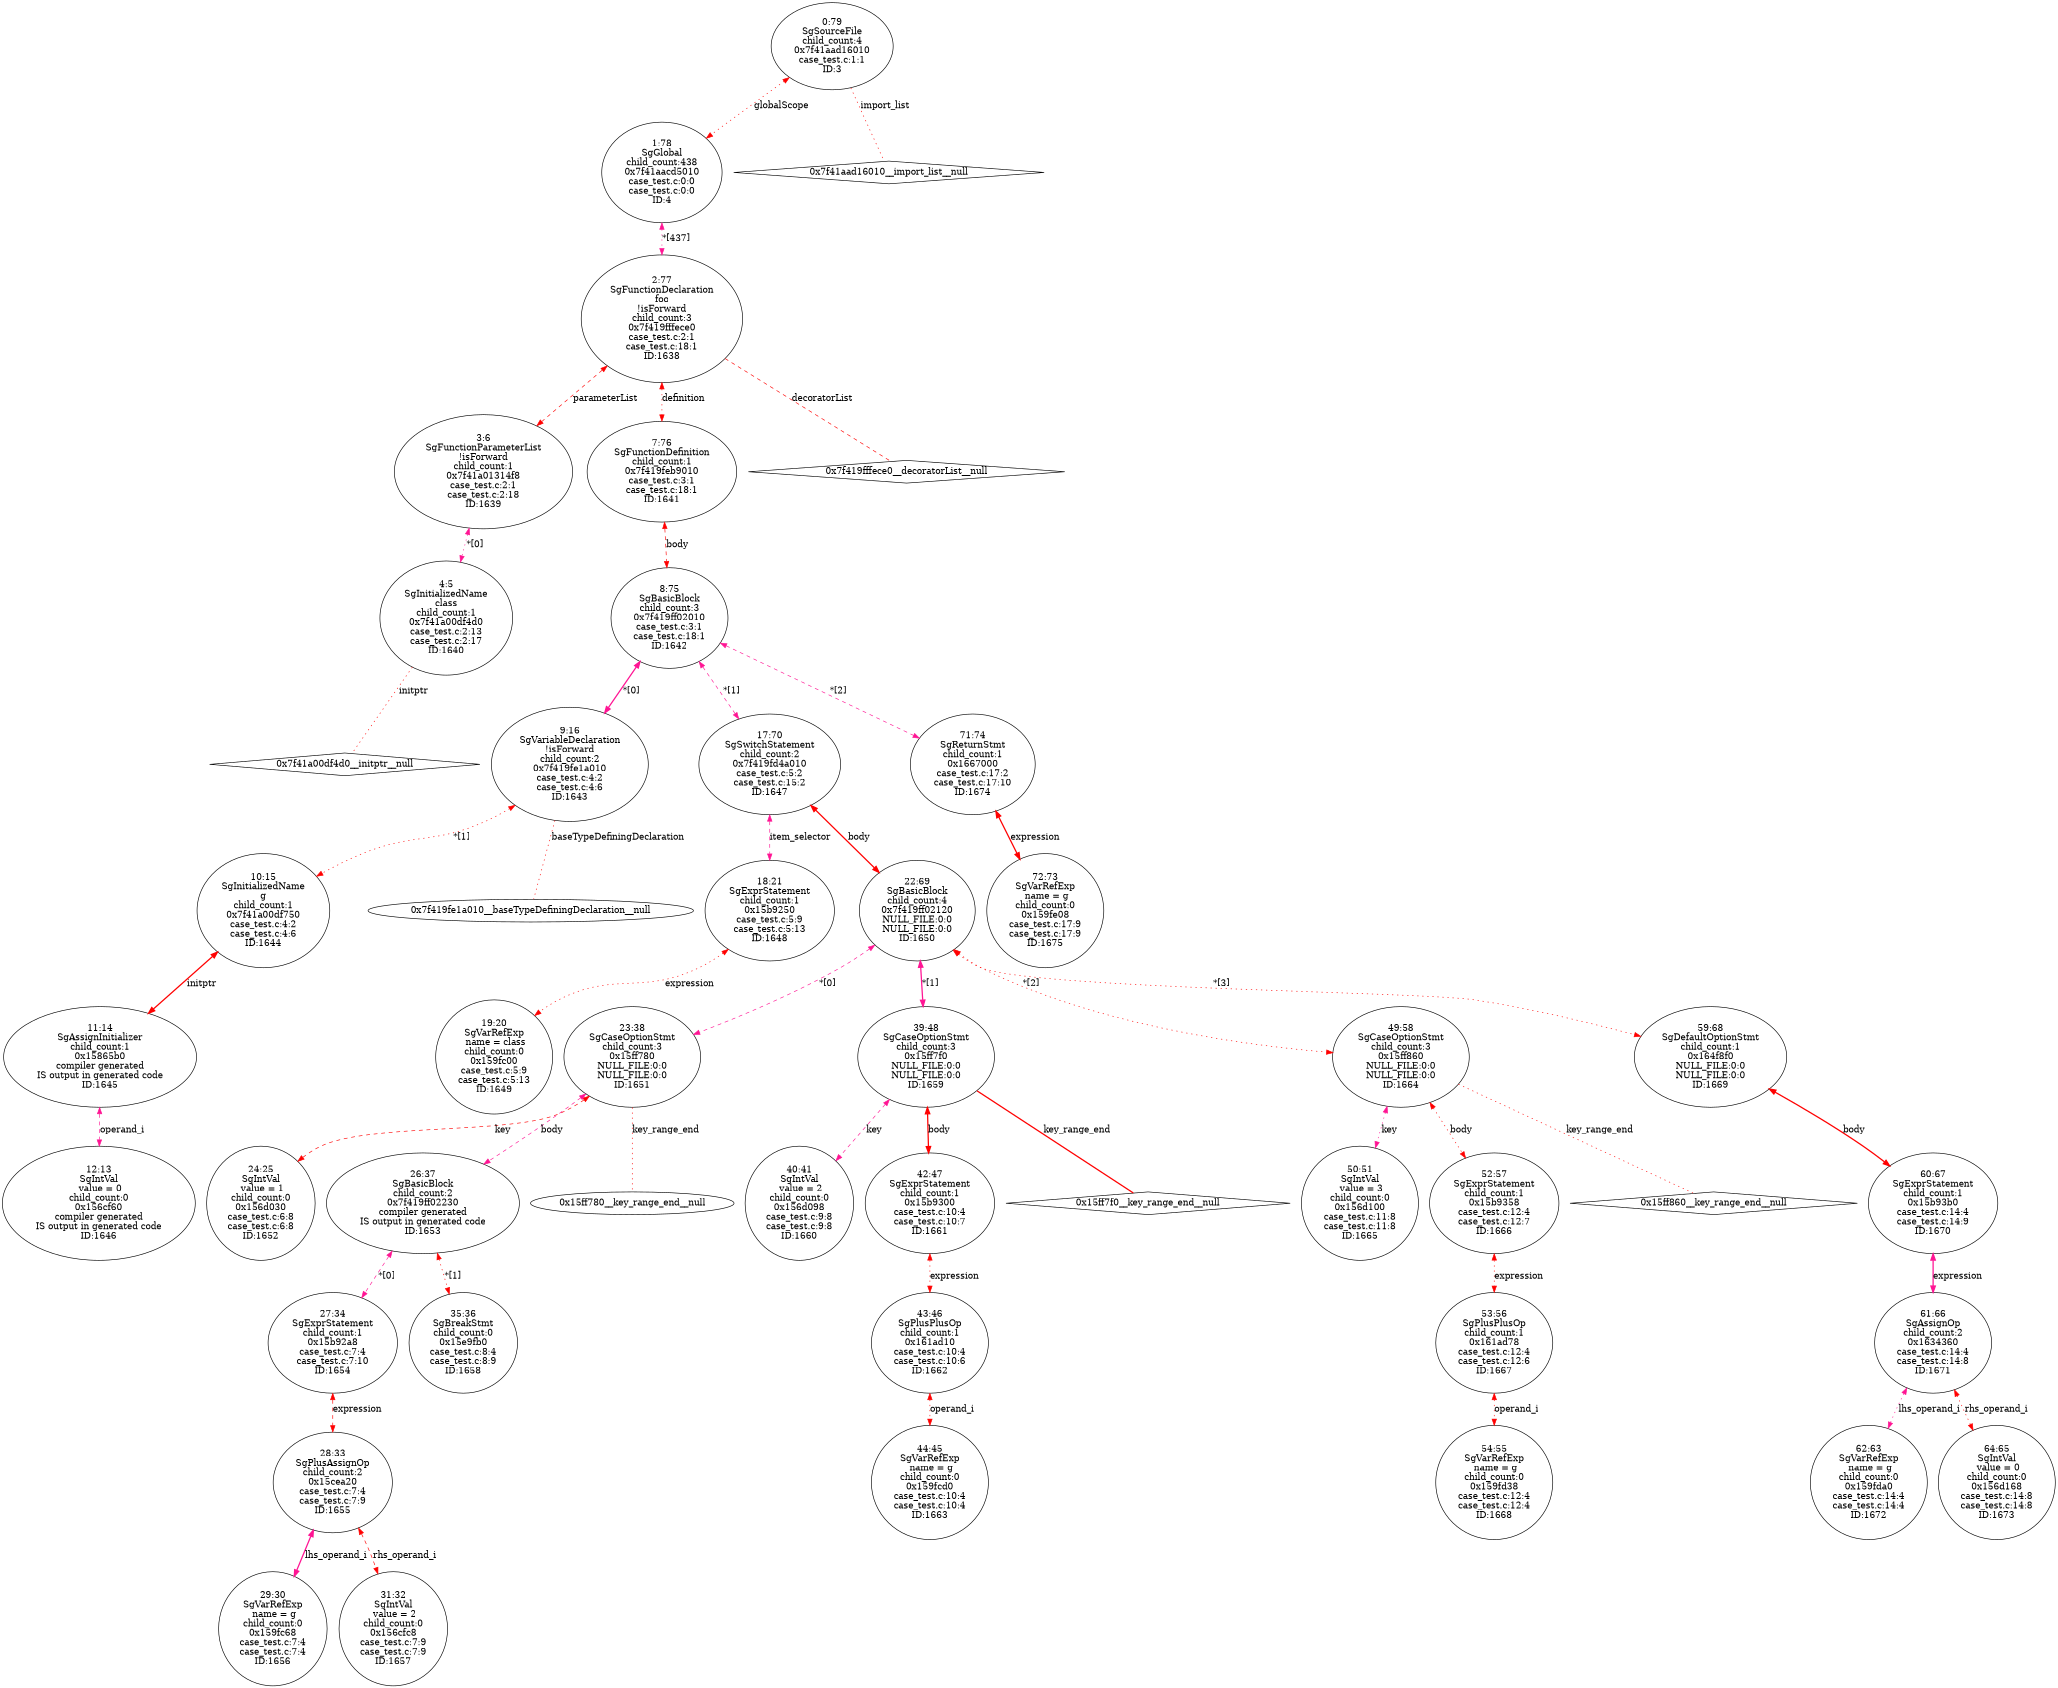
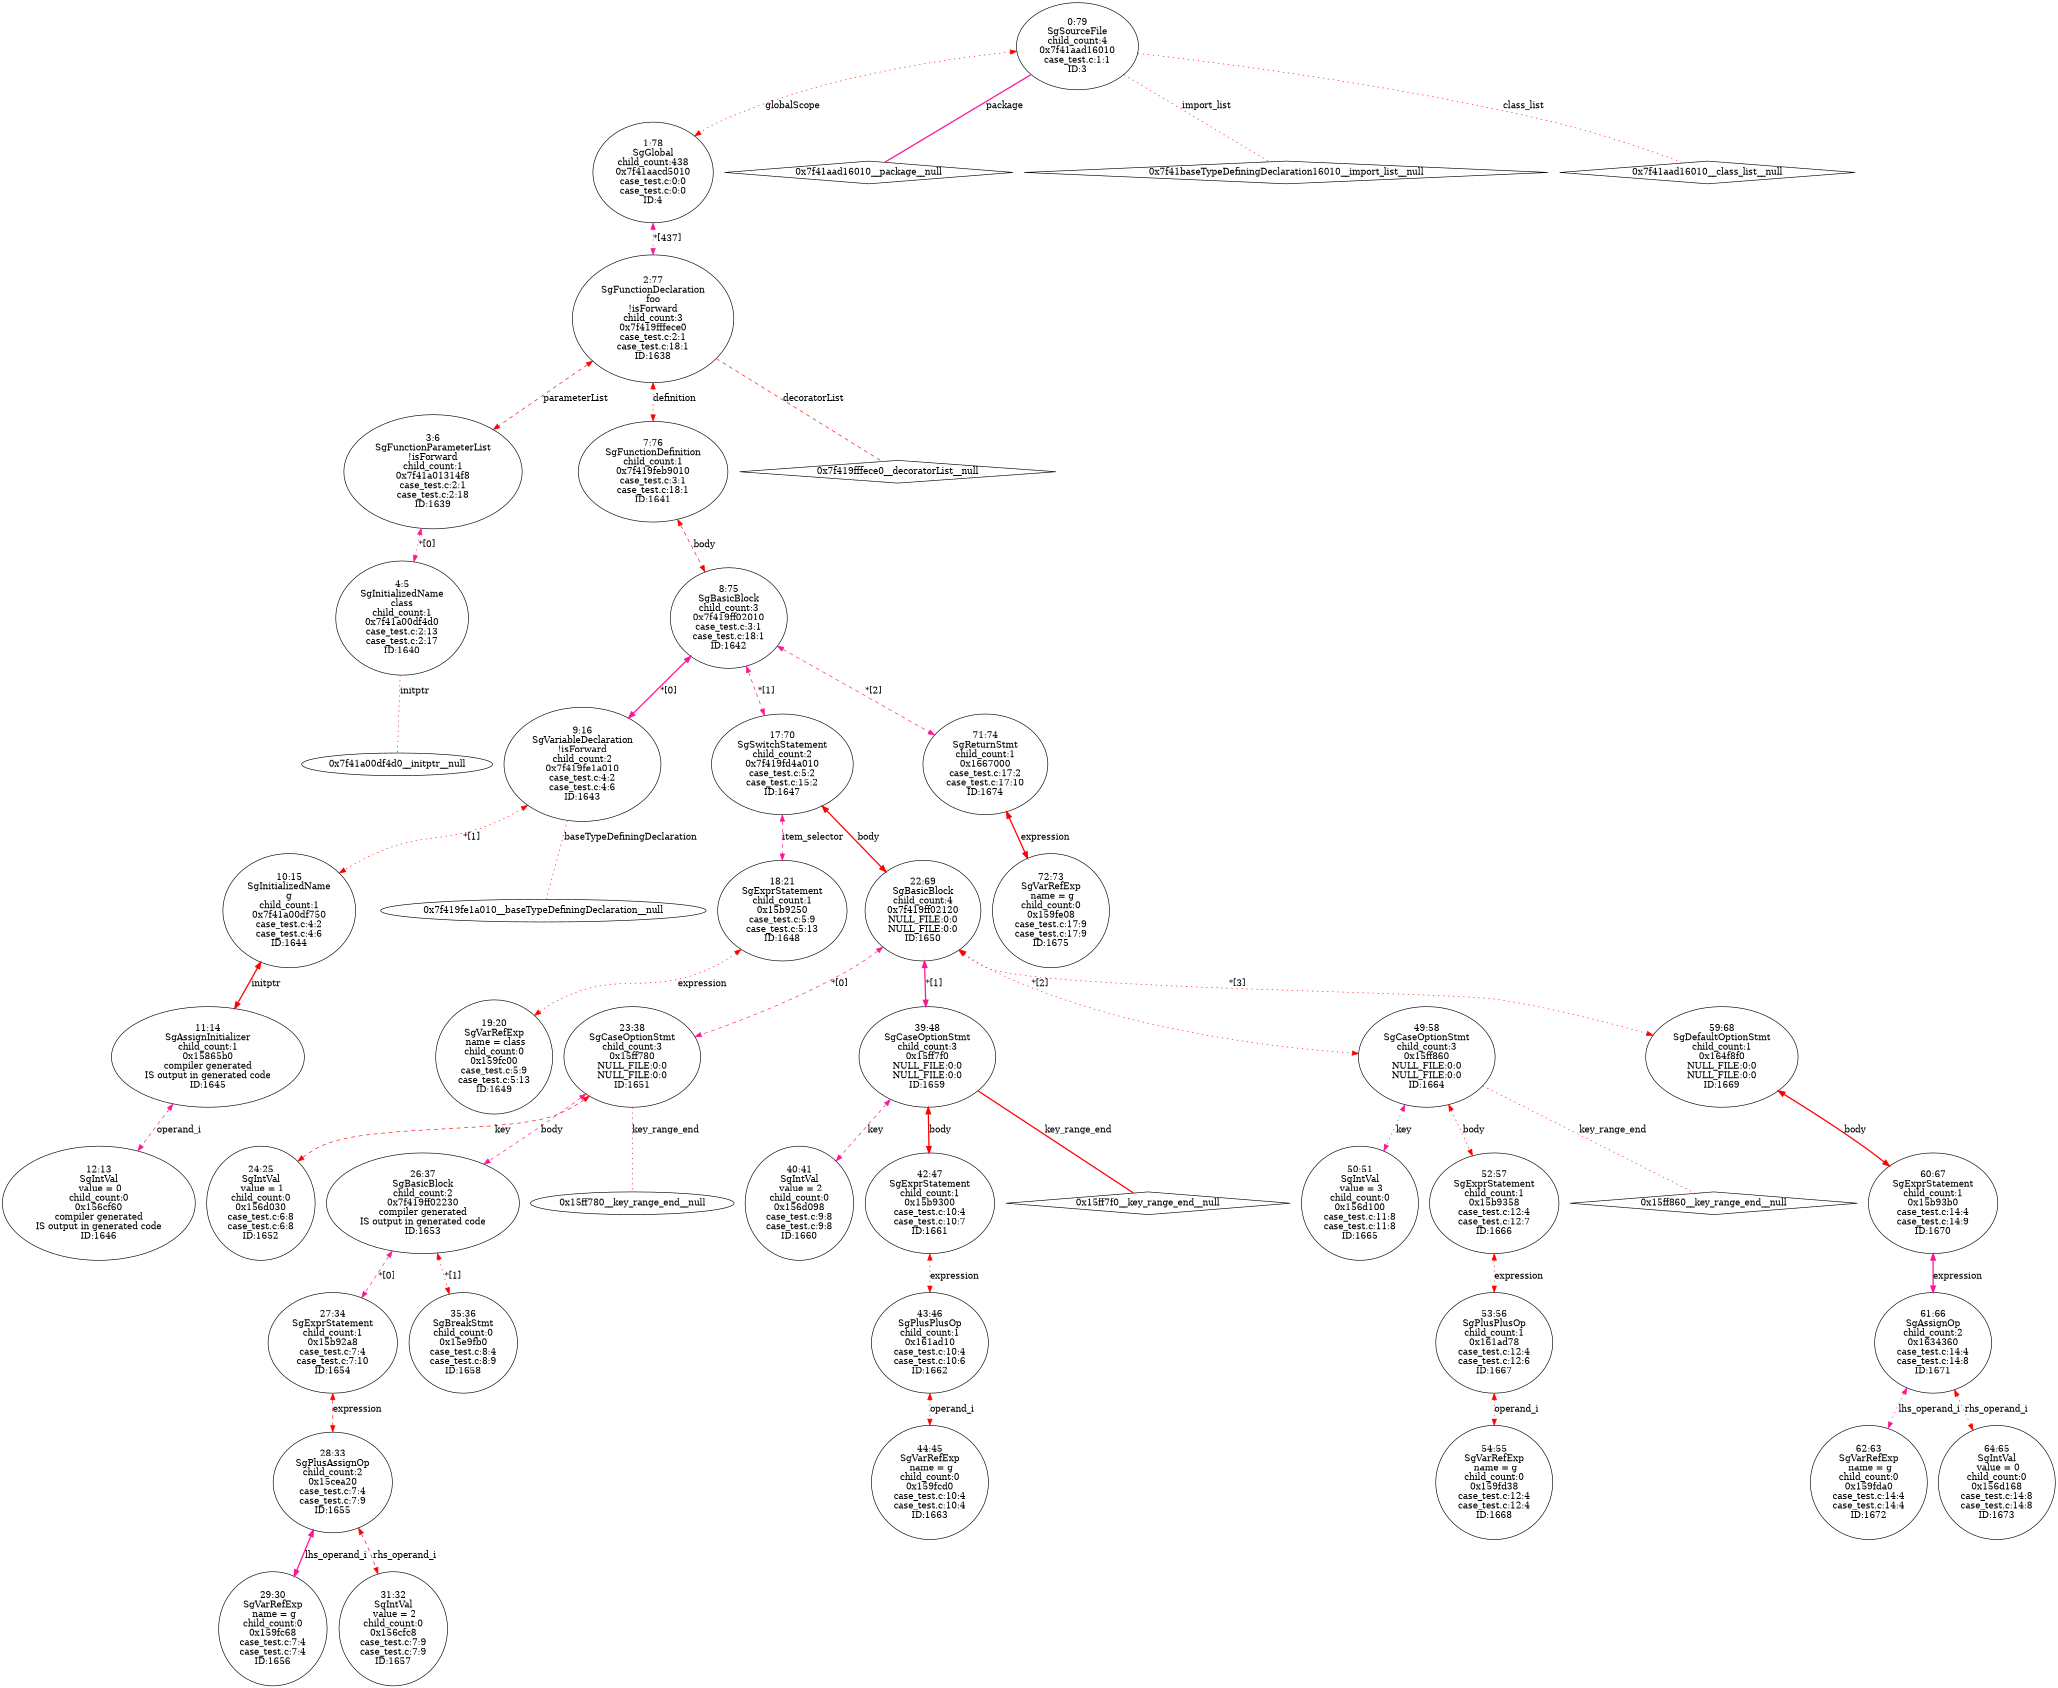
none -> (869, 172)
(889, 172) -> (1286, 172)
none -> (1707, 172)
(345, 764) -> (397, 764)
